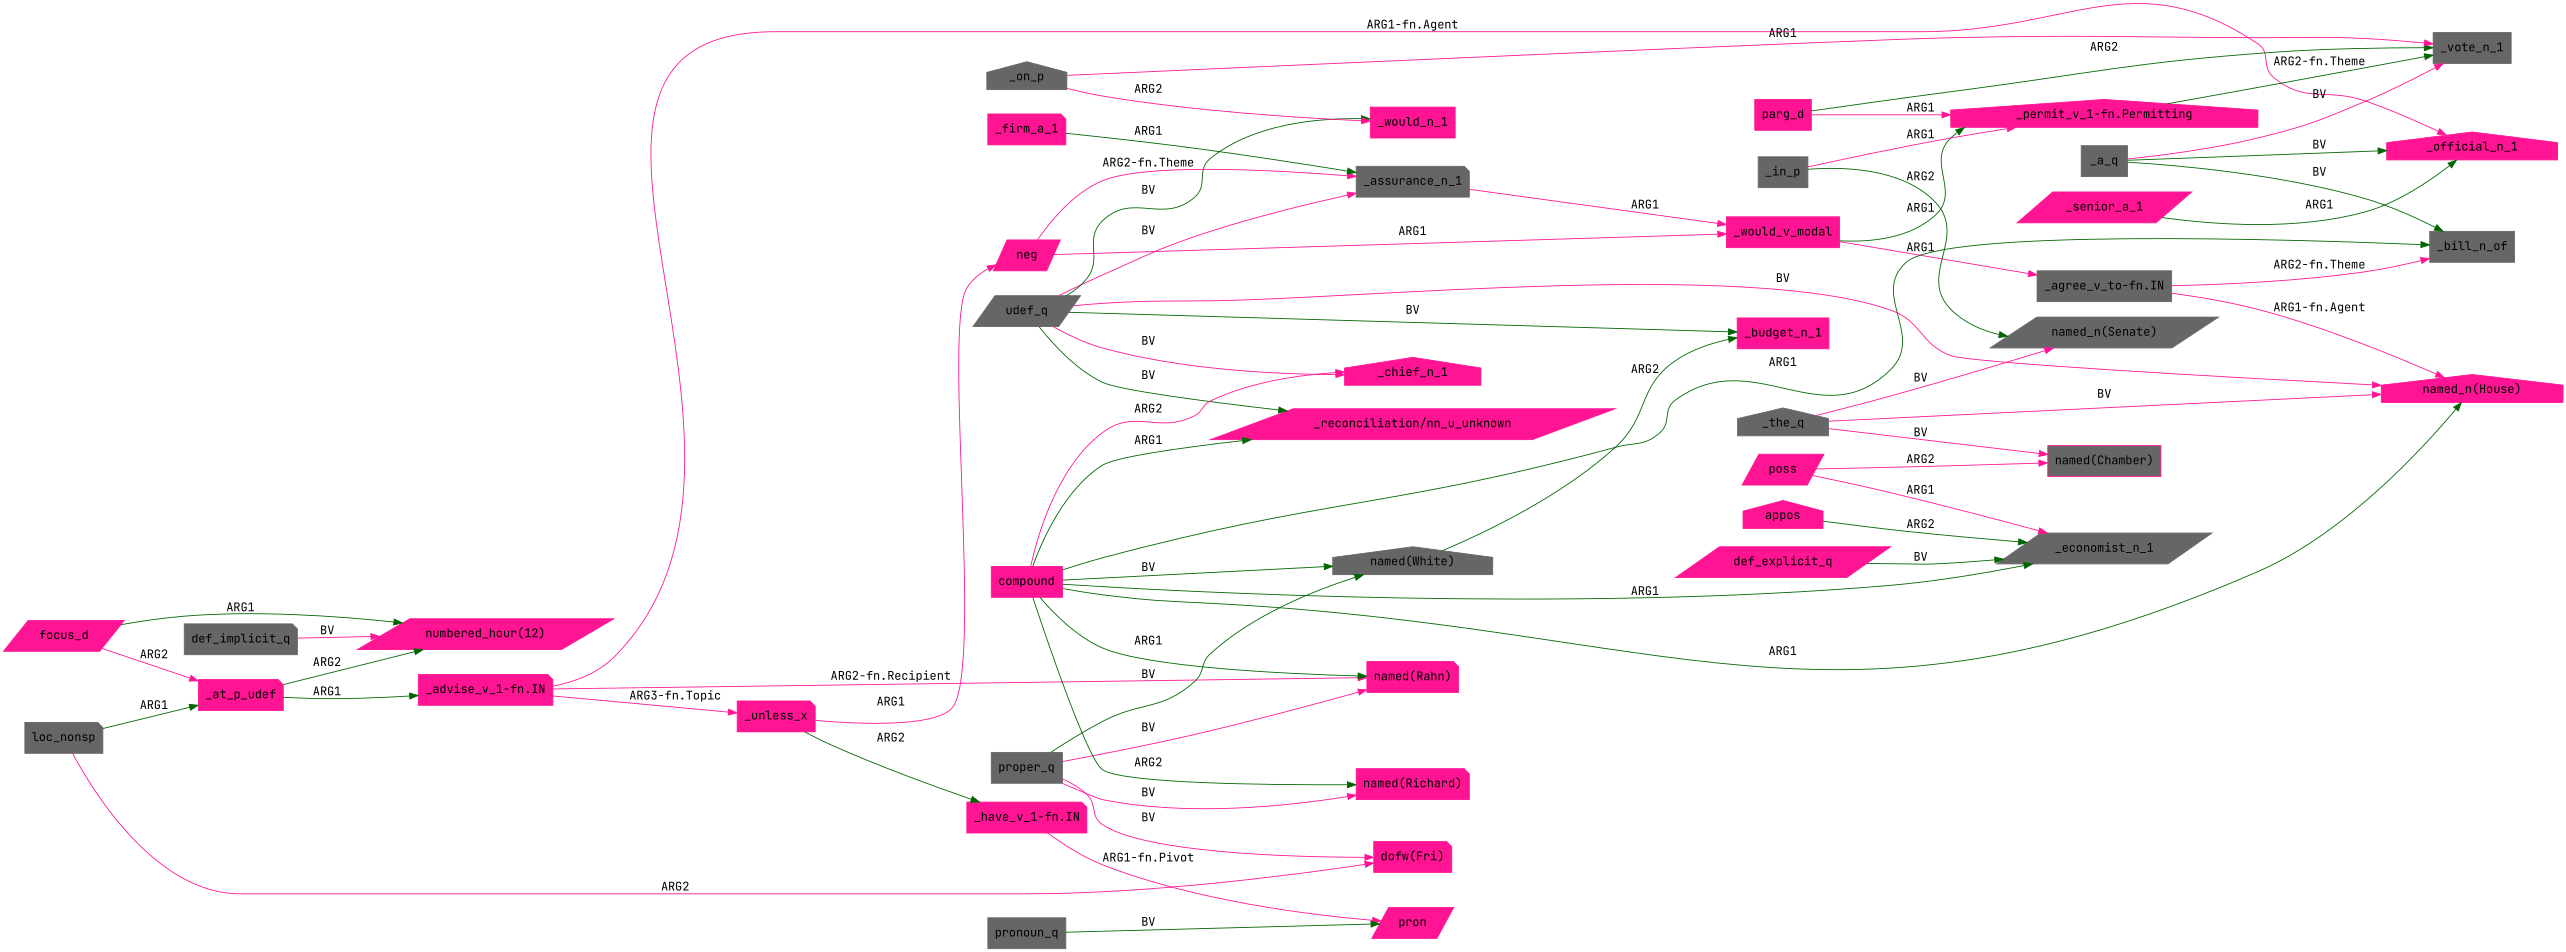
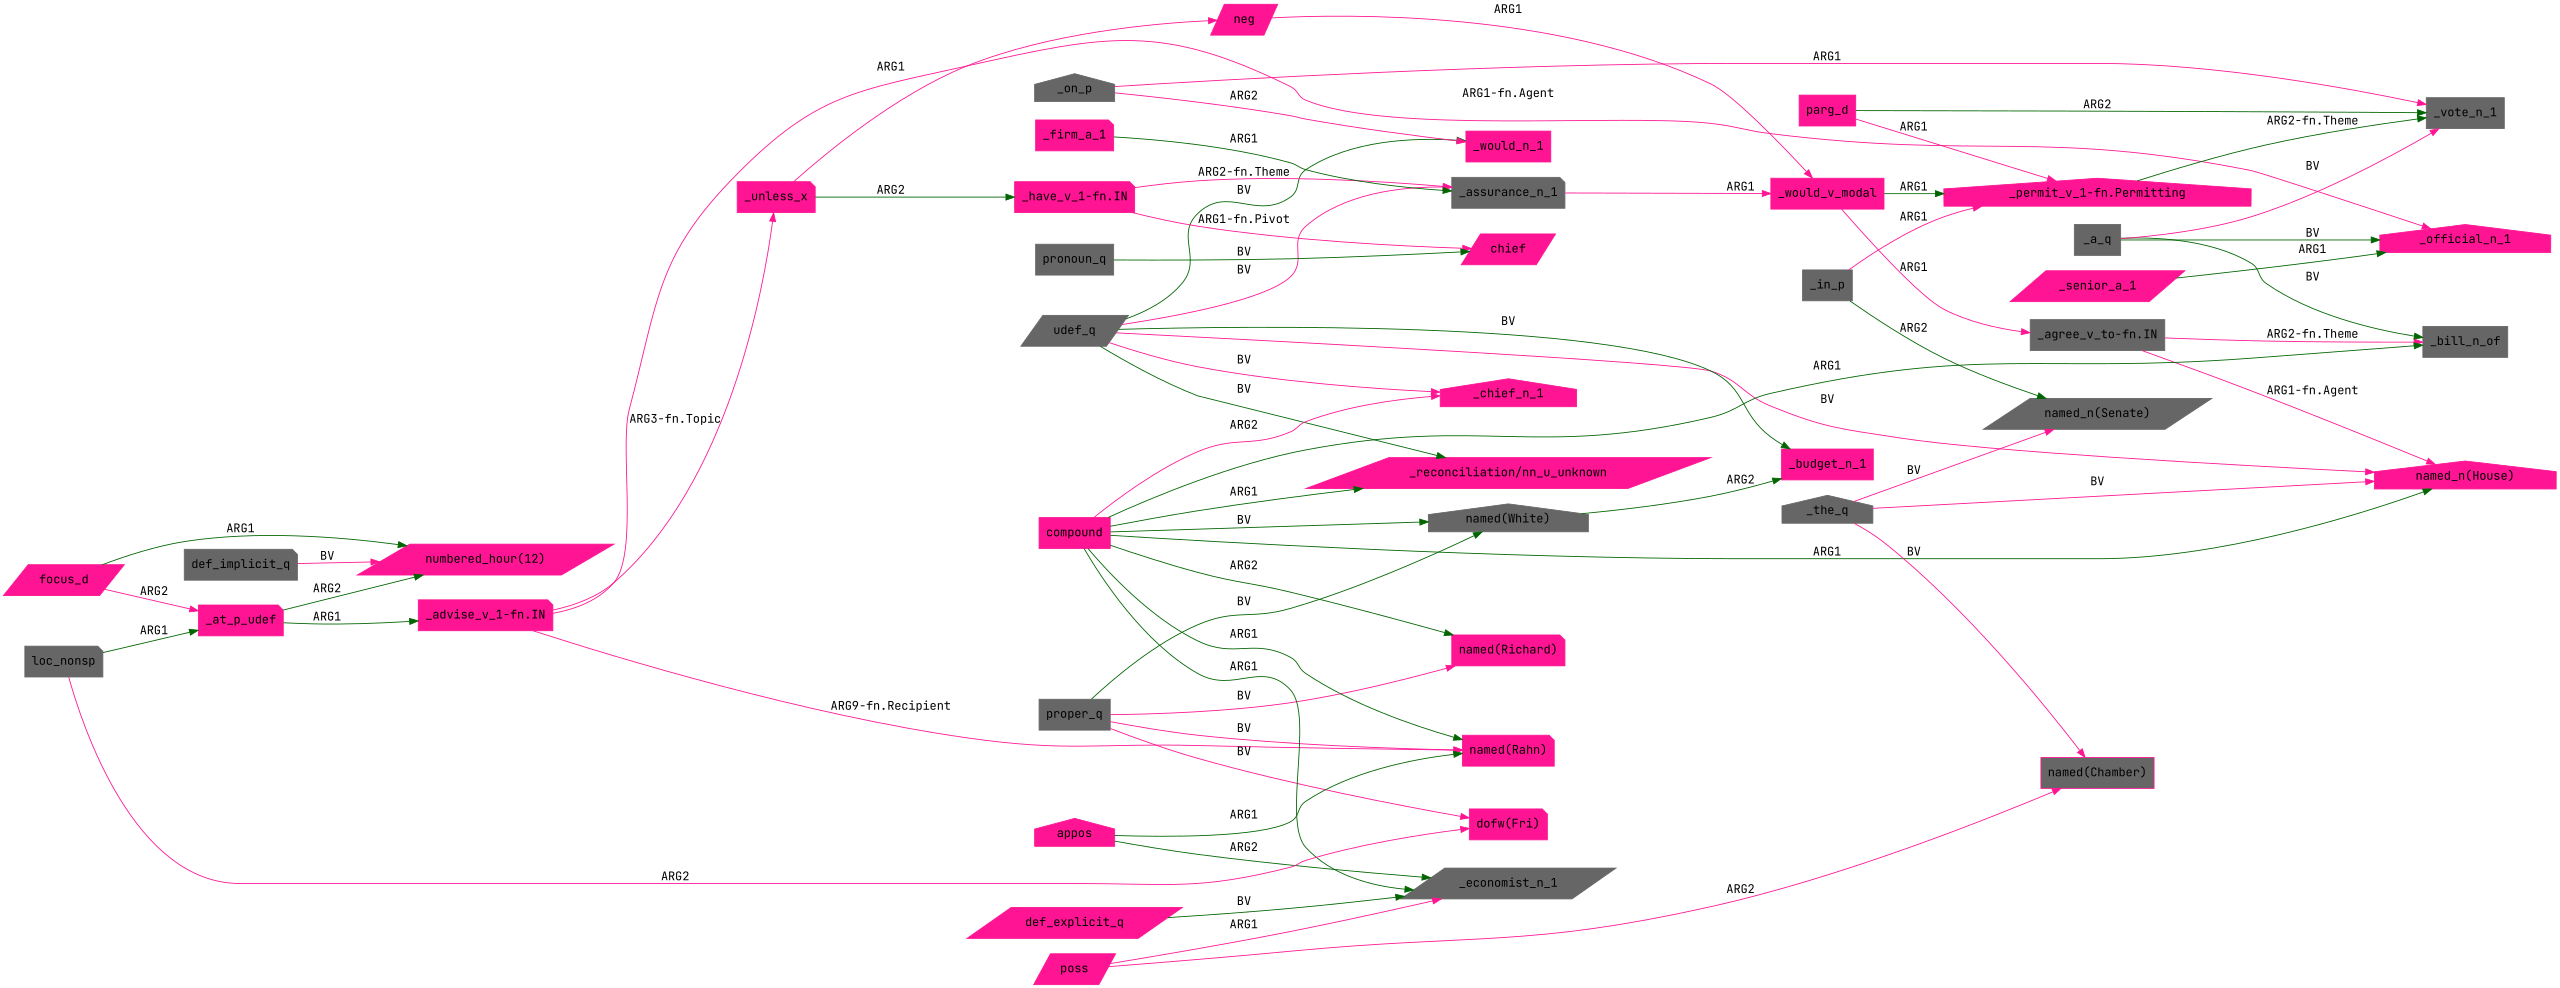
(1180, 170) -> (1289, 179)
(891, 677) -> (891, 707)
none -> (1284, 824)
(1413, 923) -> (1508, 249)
